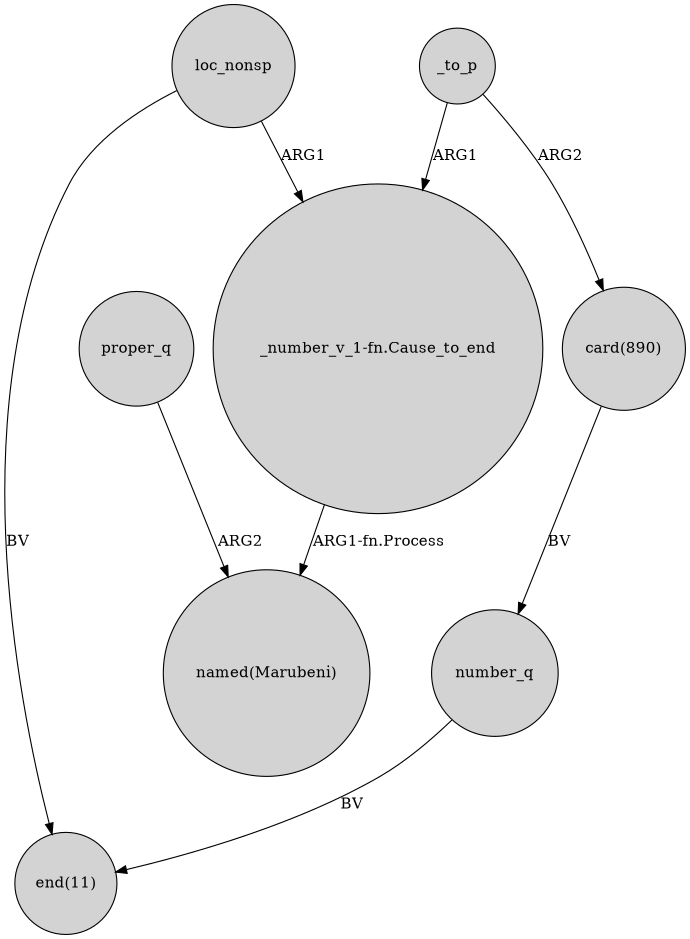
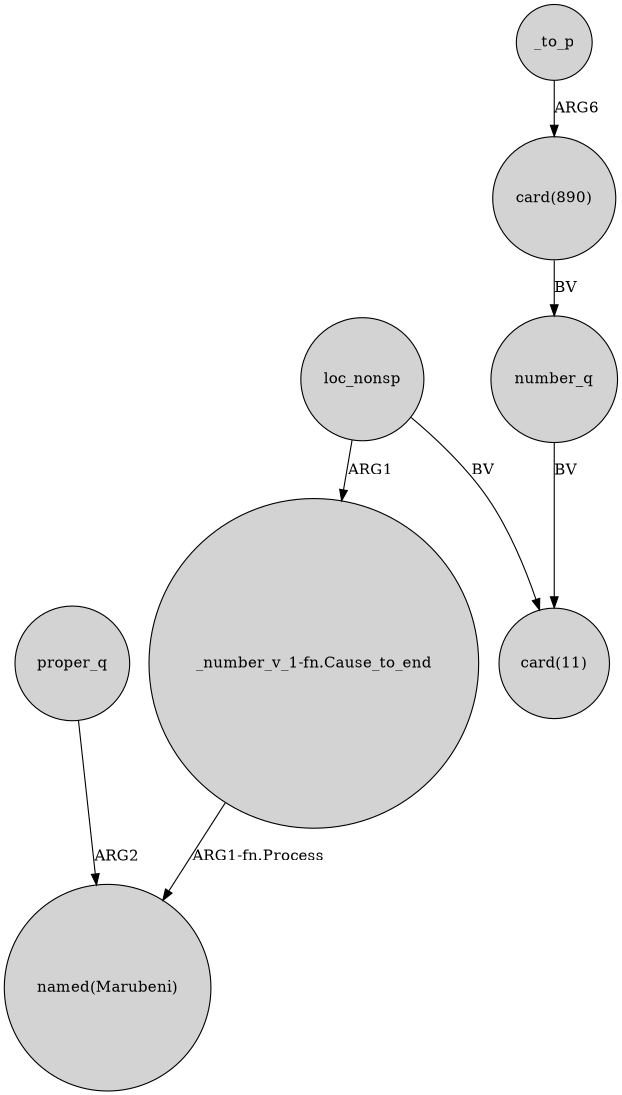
(436, 141) -> none
(560, 156) -> (577, 109)
(66, 883) -> (554, 663)
